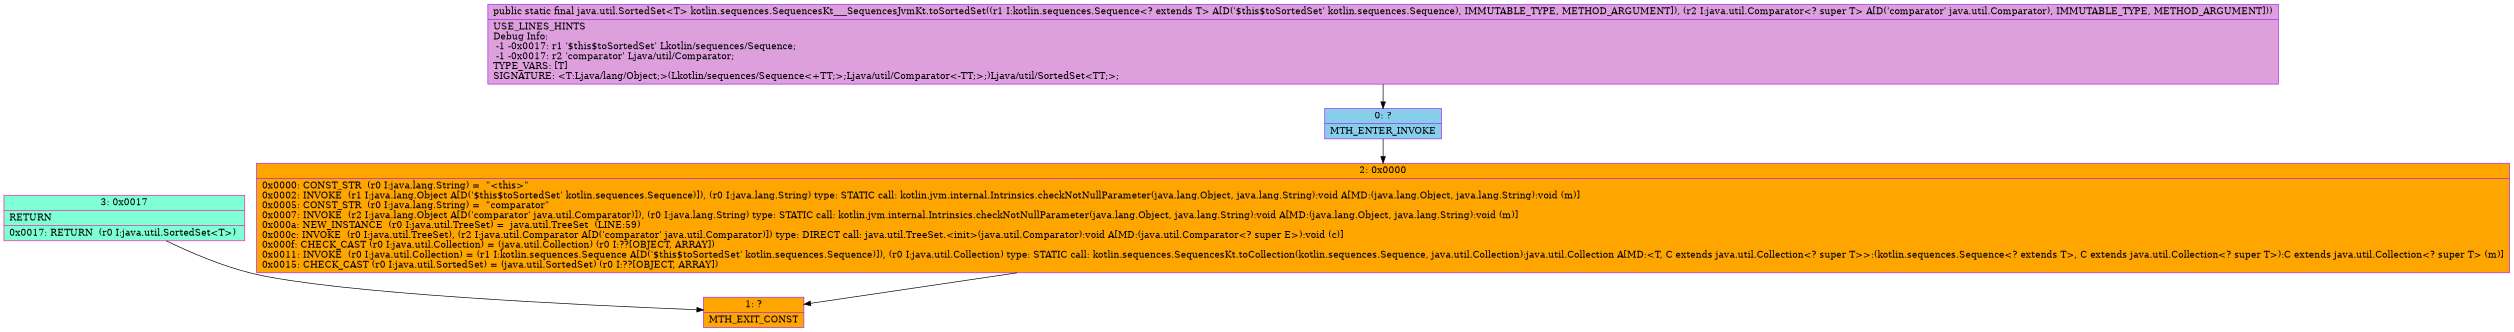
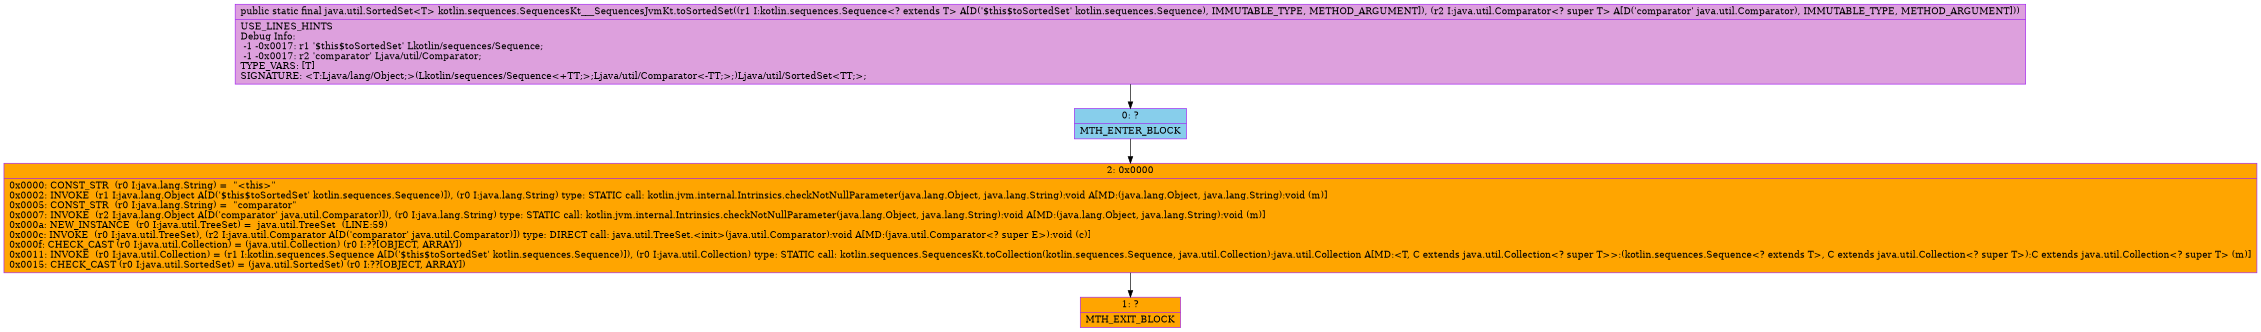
(1383, 131) -> (1130, 131)
(124, 218) -> none
(754, 320) -> (1130, 320)
